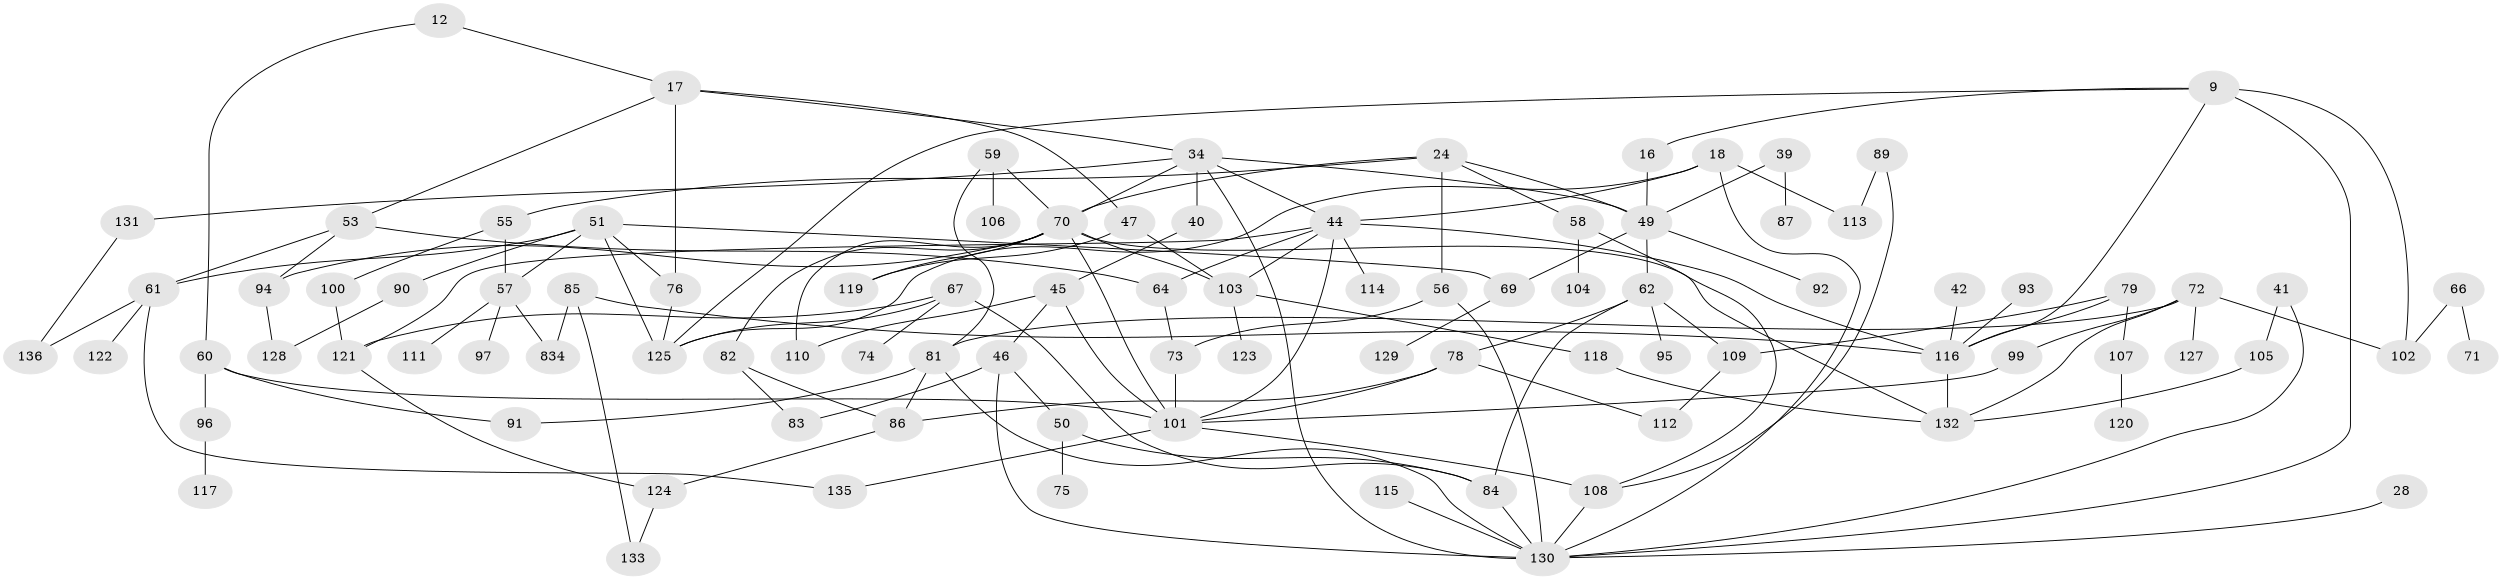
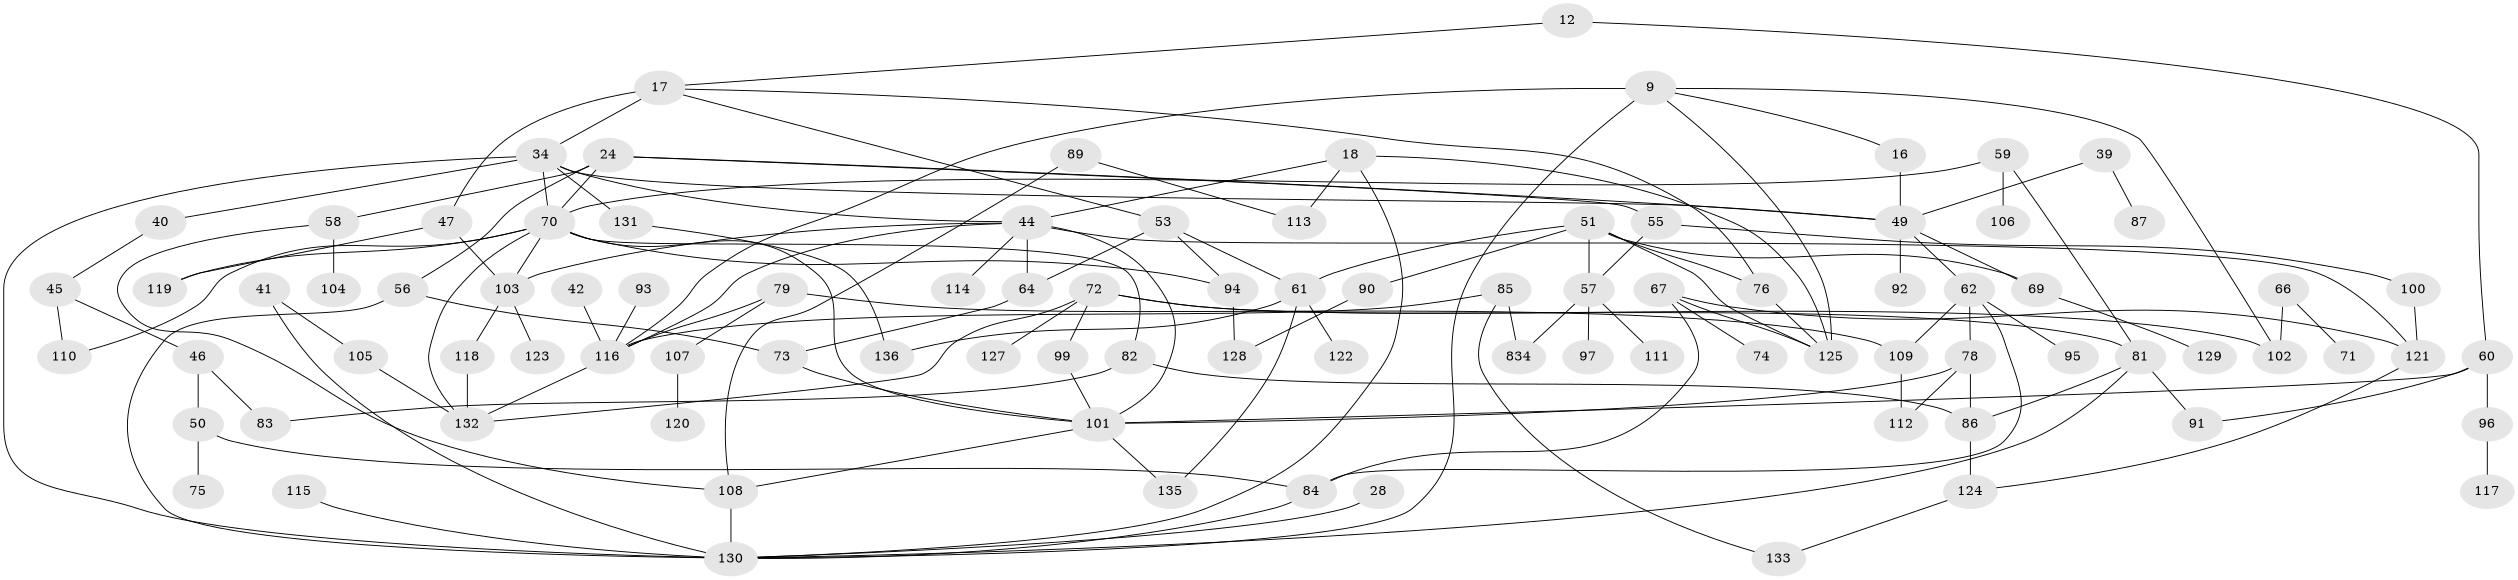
(1104, 366) -> none
(1199, 540) -> none
